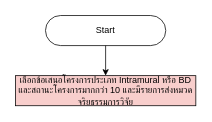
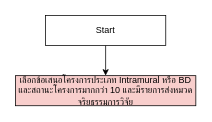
(105, 30) -> (105, 30)
